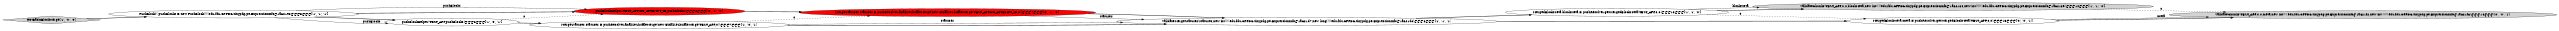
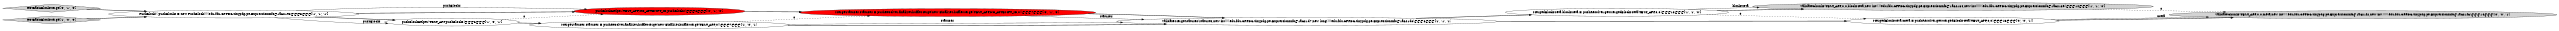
none -> (52, 8)
